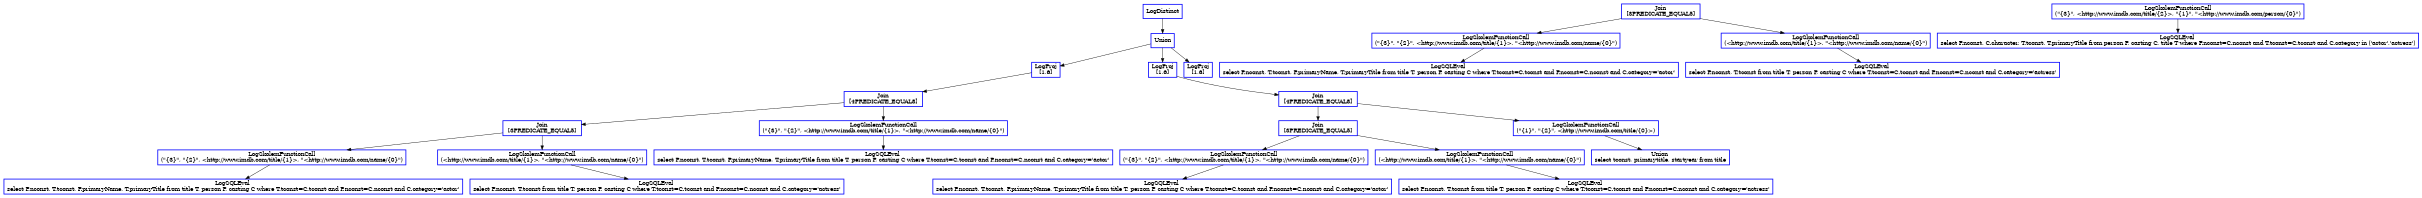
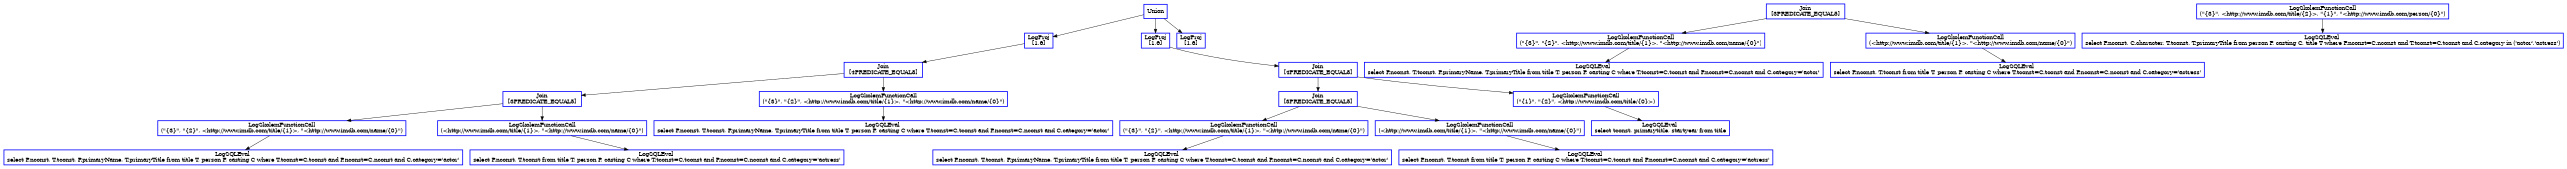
(1163, 11) -> none
(1660, 157) -> (1660, 128)
